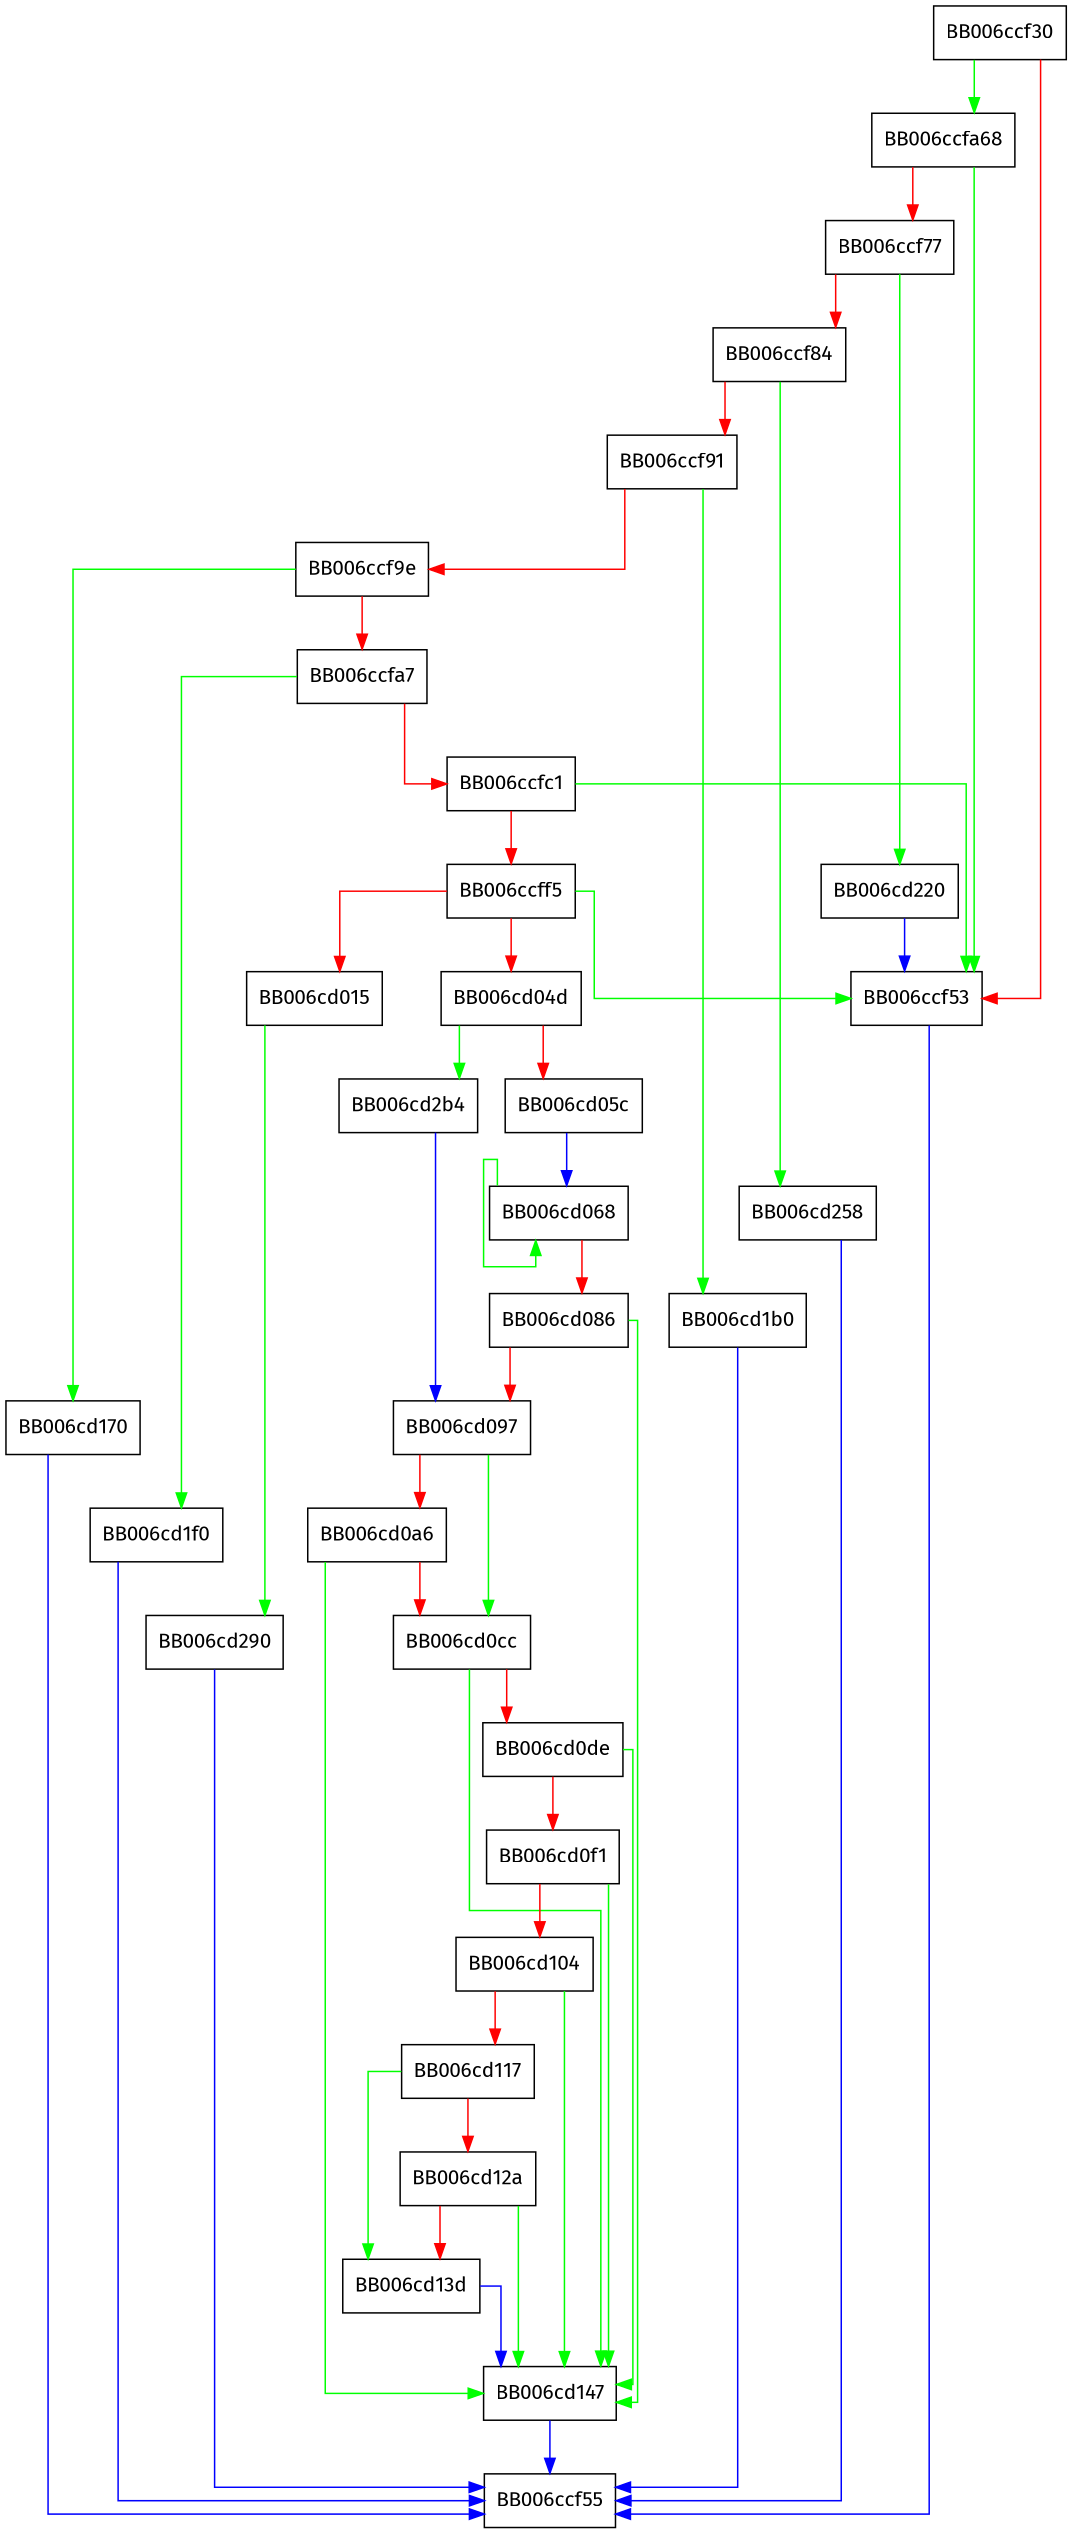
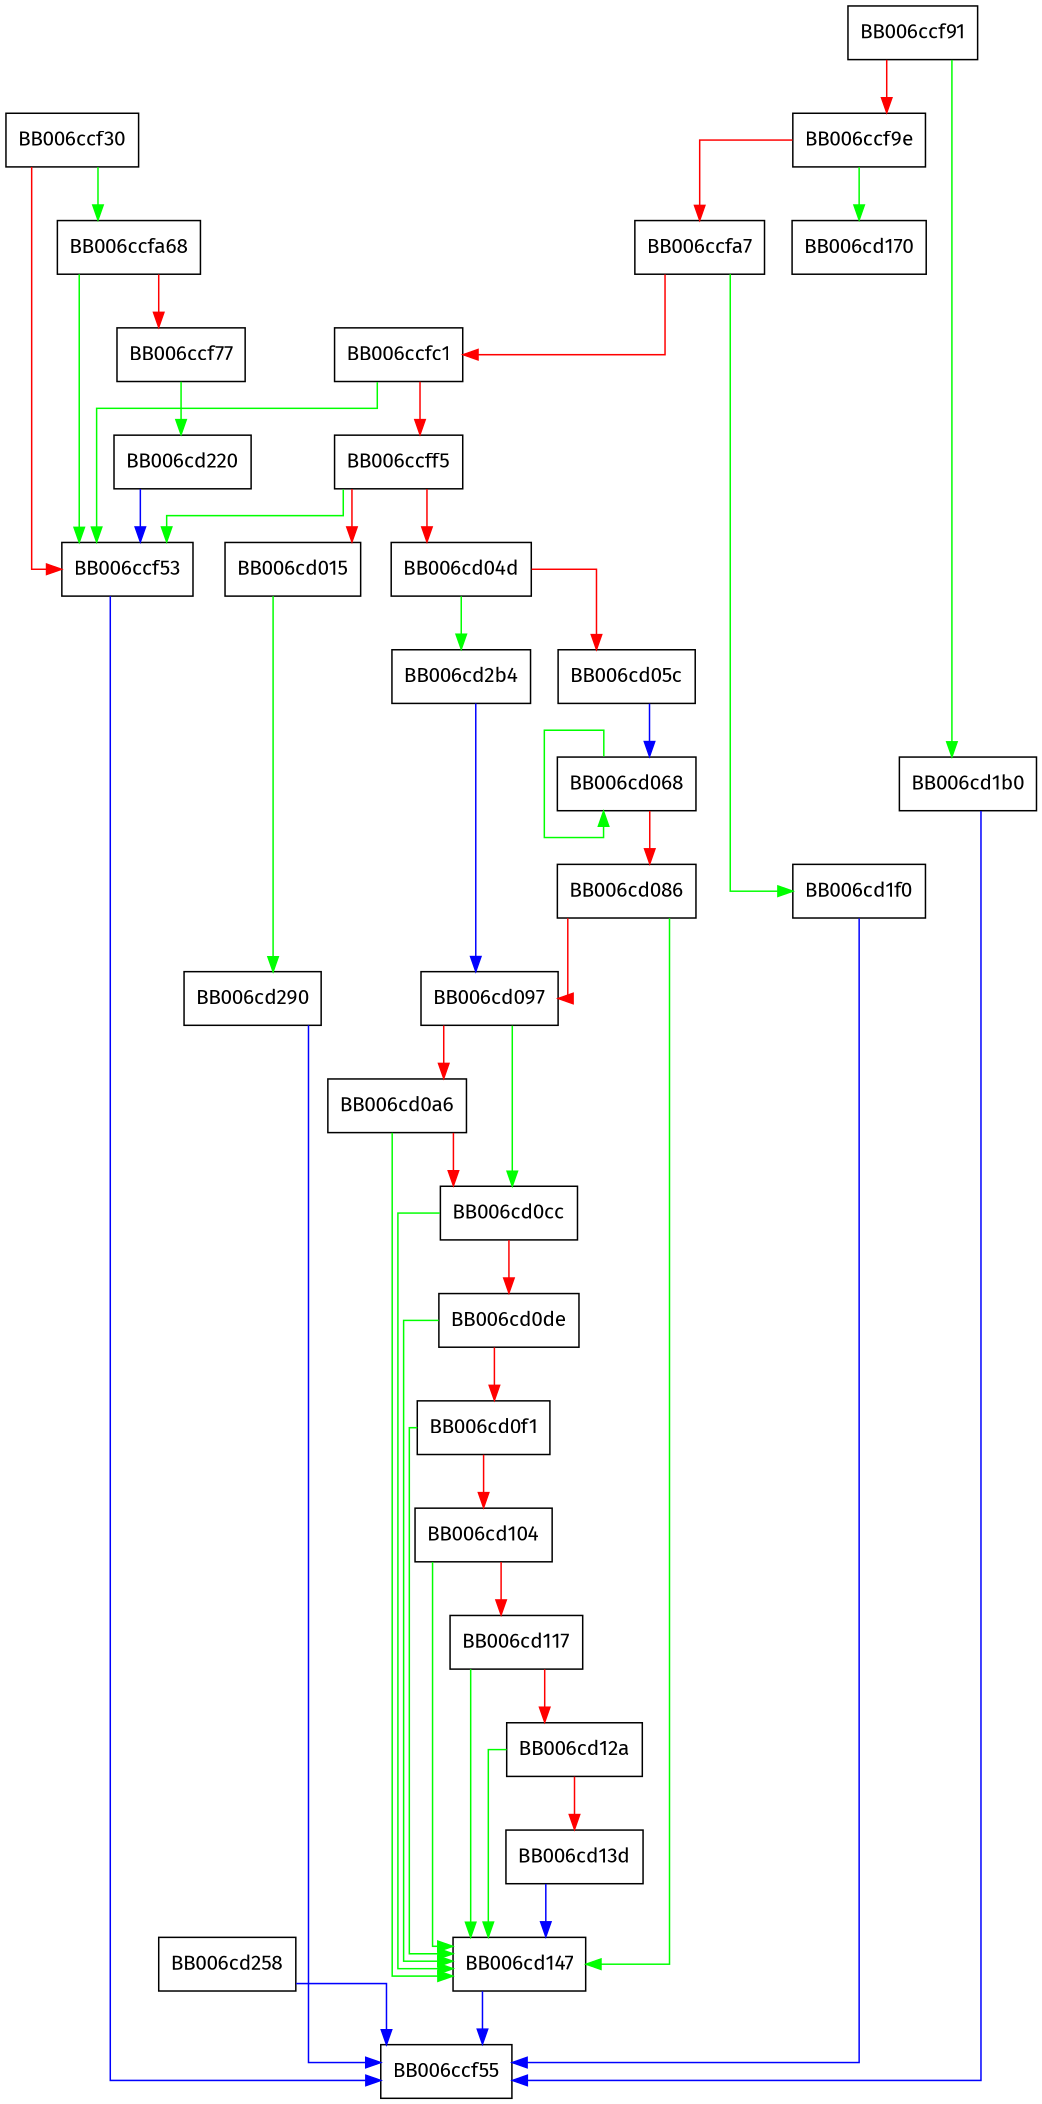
(779, 355) -> none
(368, 2141) -> (471, 1796)
(48, 2195) -> none
